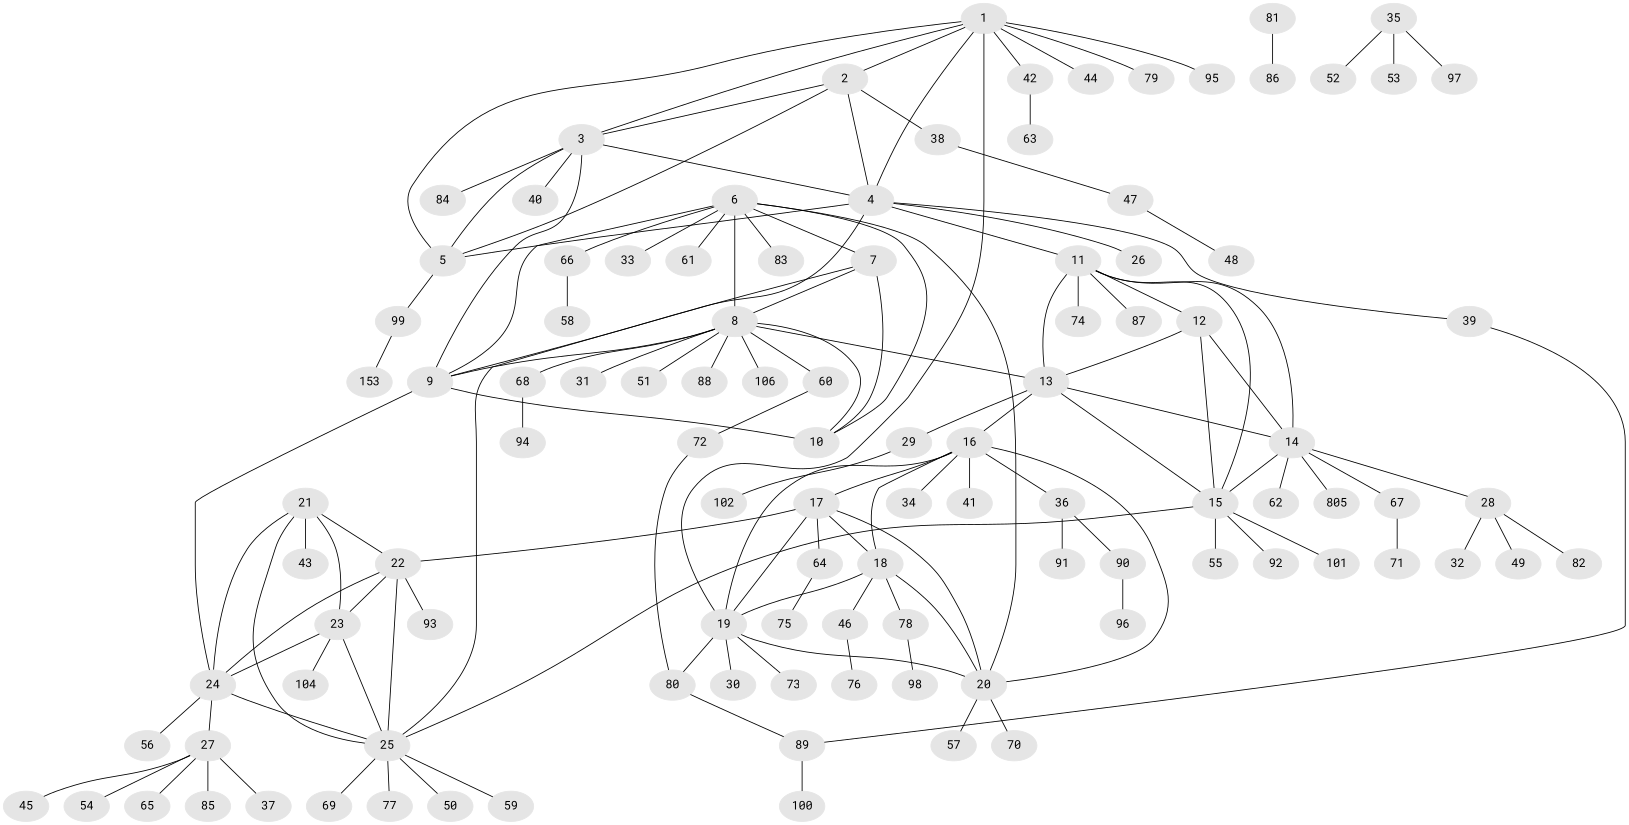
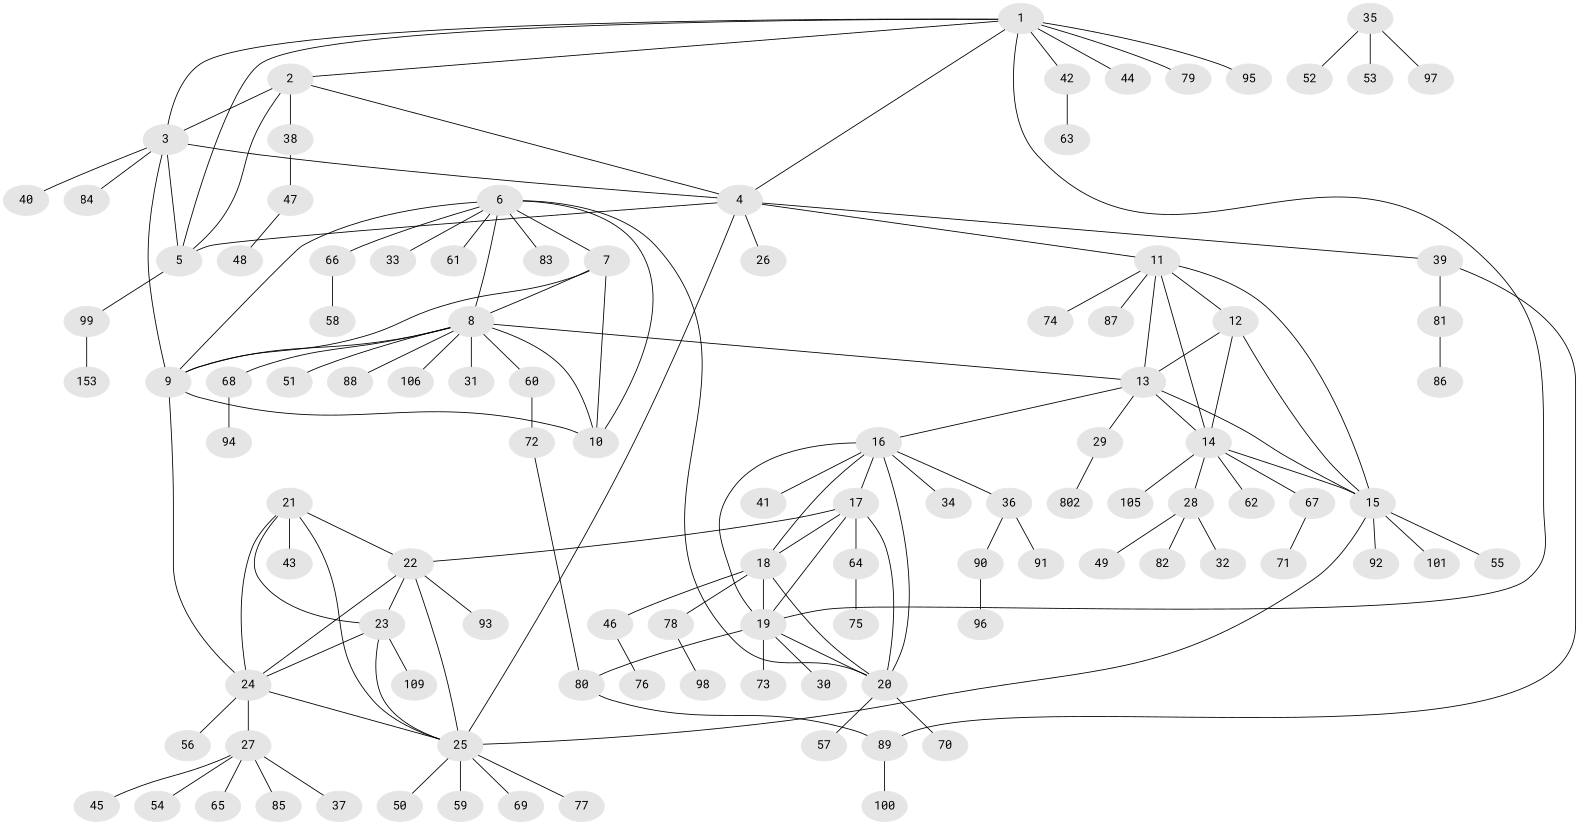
none -> (1440, 291)
(724, 503) -> (1070, 503)
(1337, 503) -> (1130, 503)
(306, 685) -> (414, 685)
